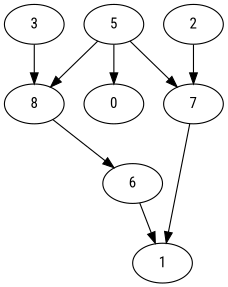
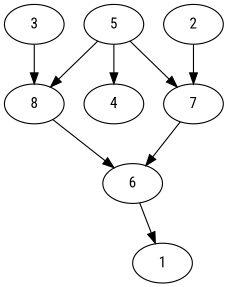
(114, 104) -> (114, 104)
(179, 178) -> (167, 139)
